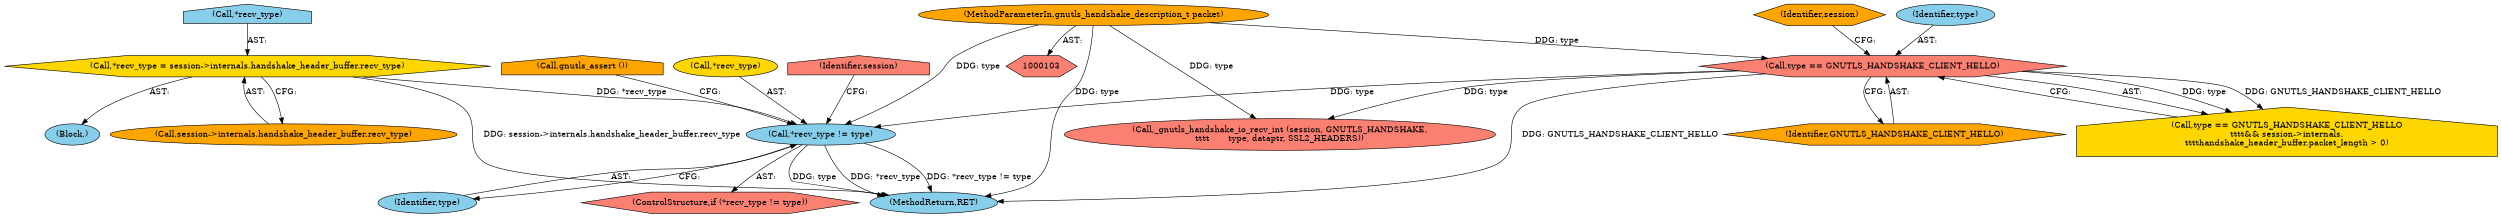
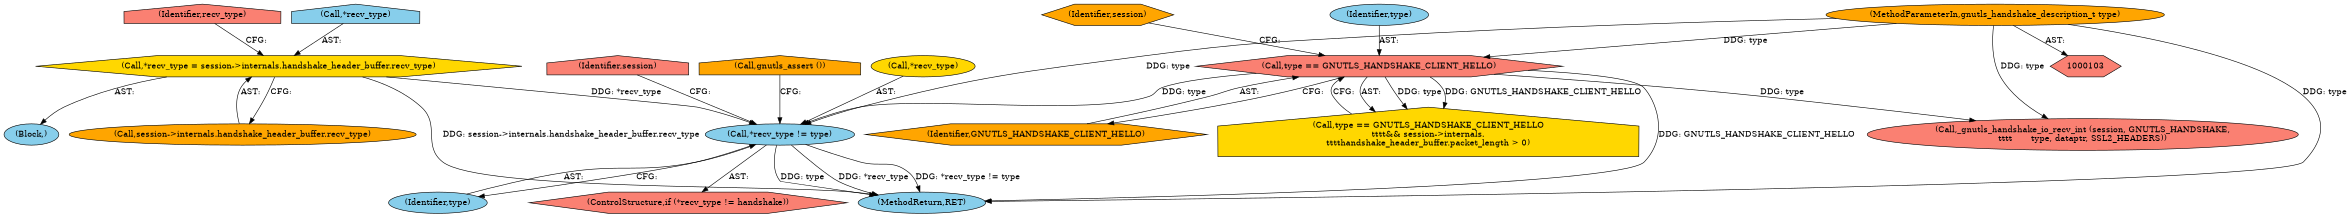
none -> (202, 15)
(1094, 15) -> (1995, 15)
(720, 203) -> (688, 203)
